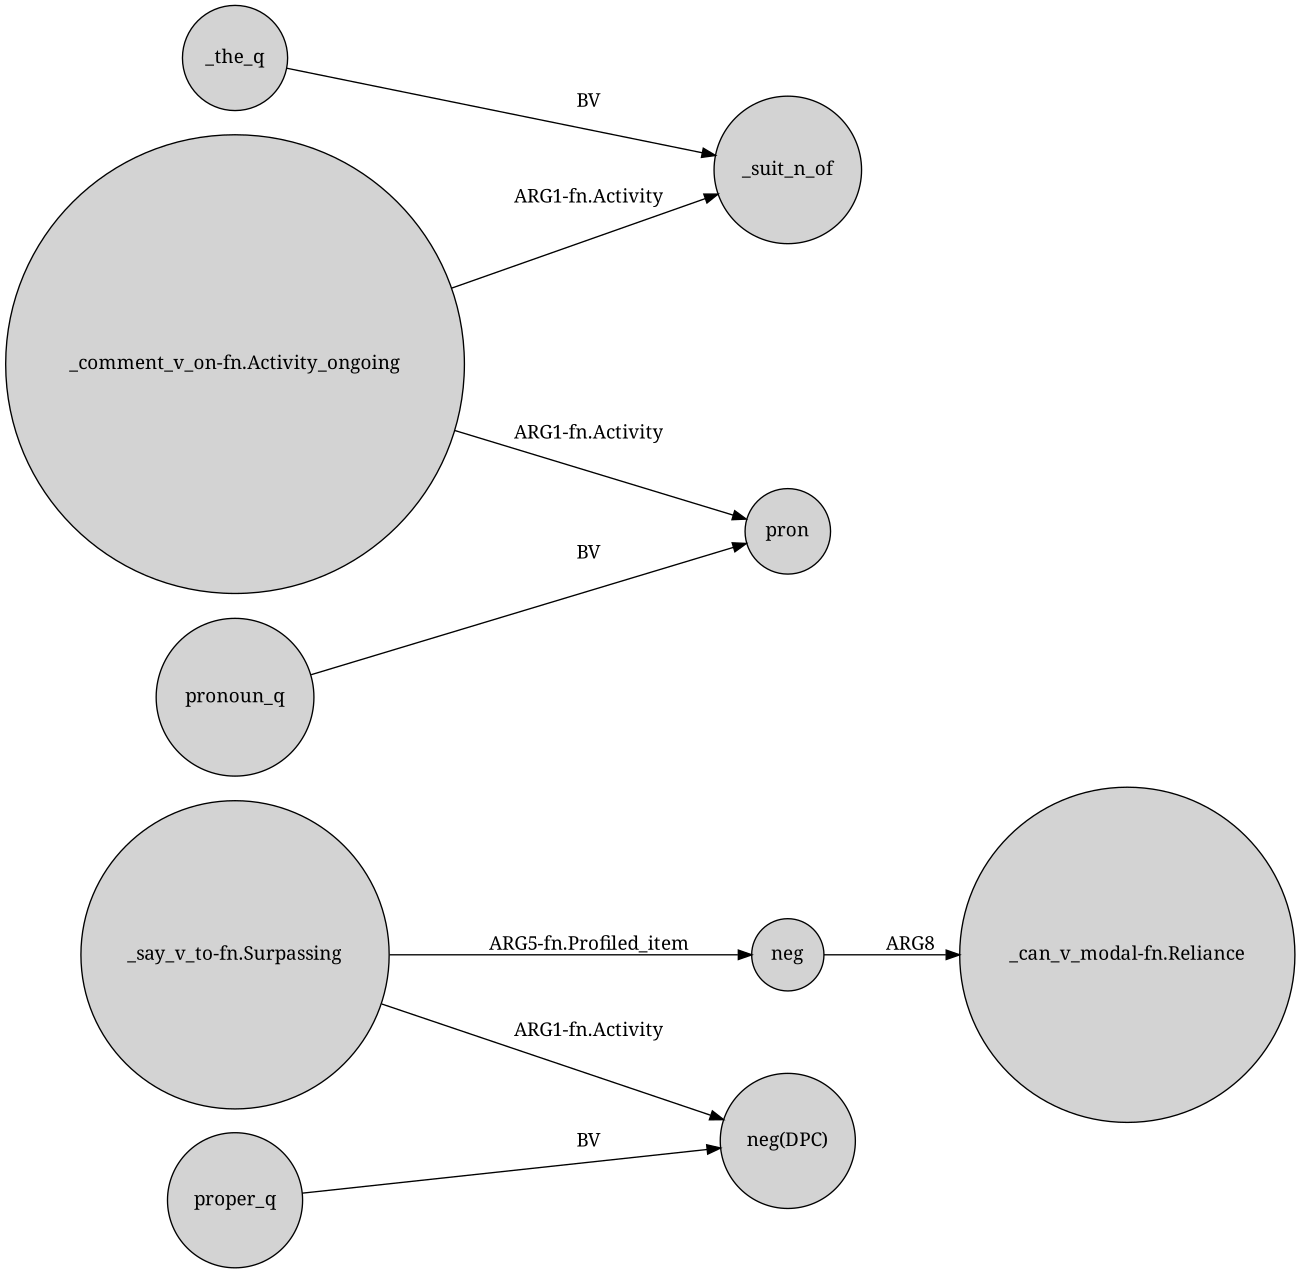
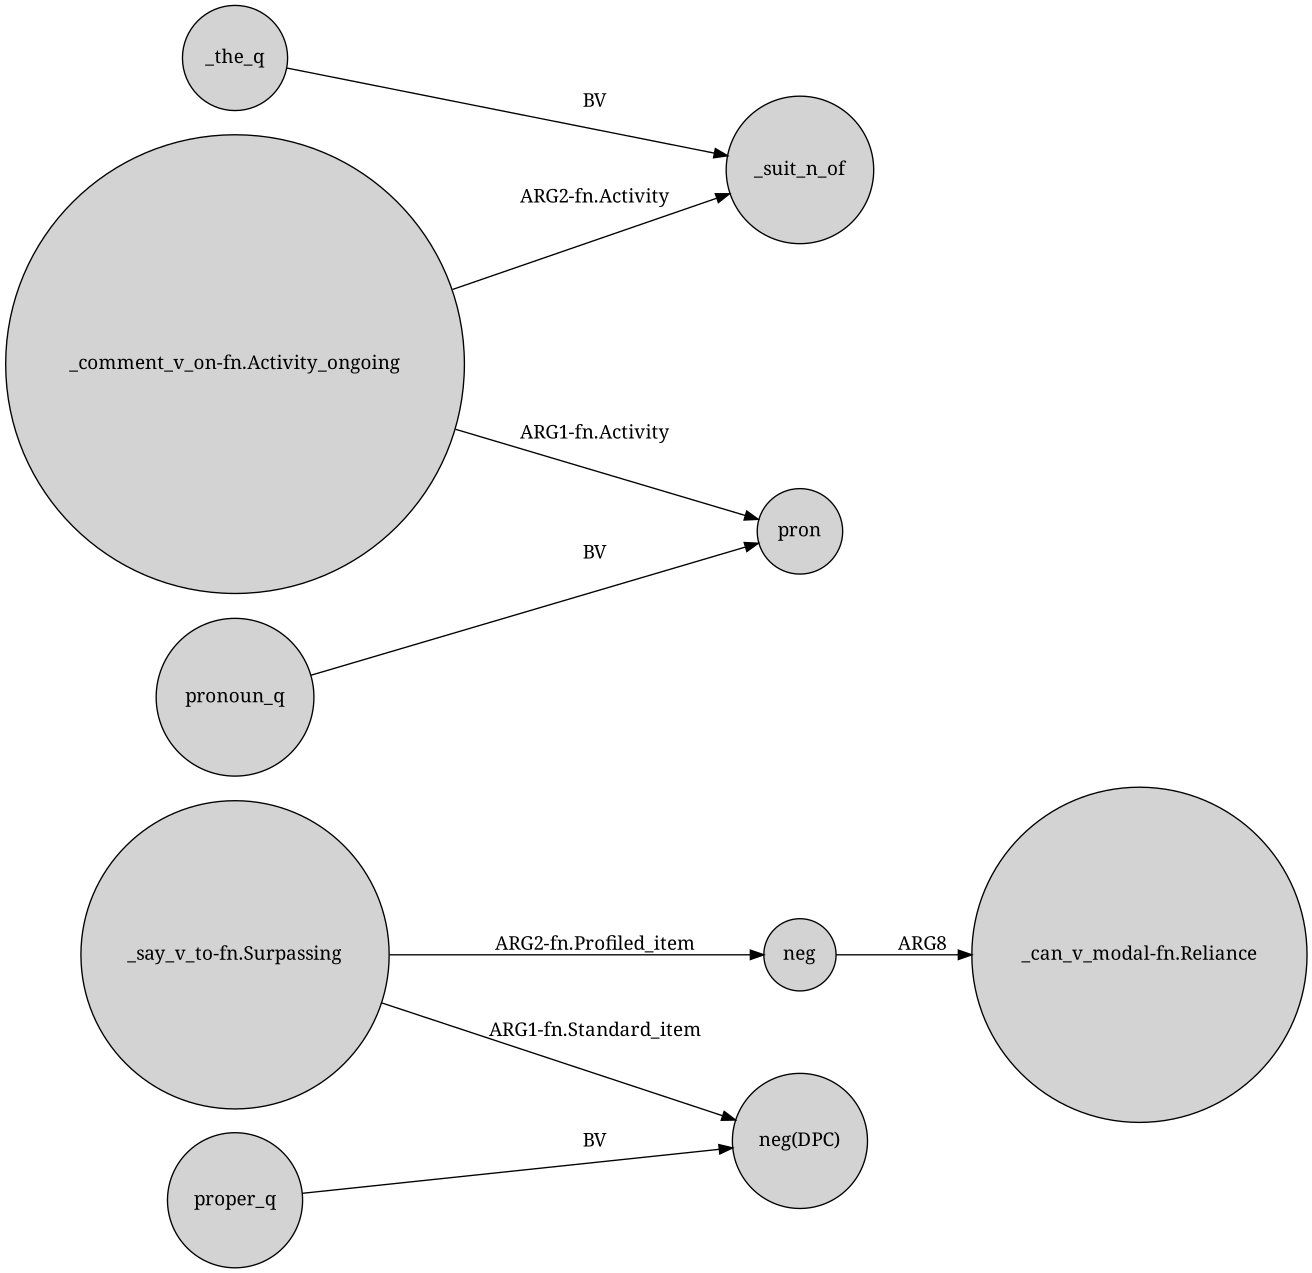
(589, 198) -> (596, 198)
(589, 945) -> (596, 945)
(589, 1031) -> (596, 1031)
